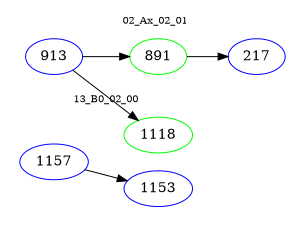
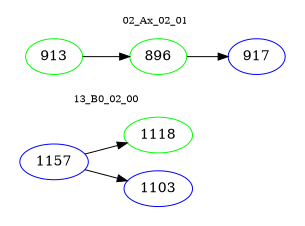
(54, 57) -> (54, 57)
(158, 57) -> (158, 57)
(257, 57) -> (257, 57)
(107, 97) -> (101, 150)
(158, 189) -> (158, 189)
